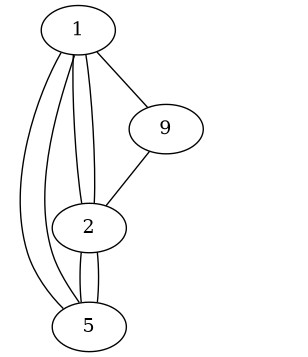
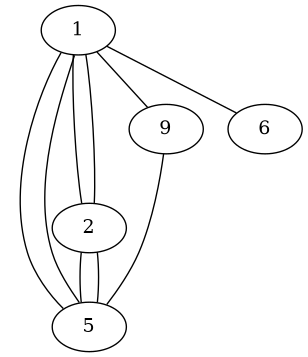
none -> (265, 129)
(128, 179) -> (146, 233)
